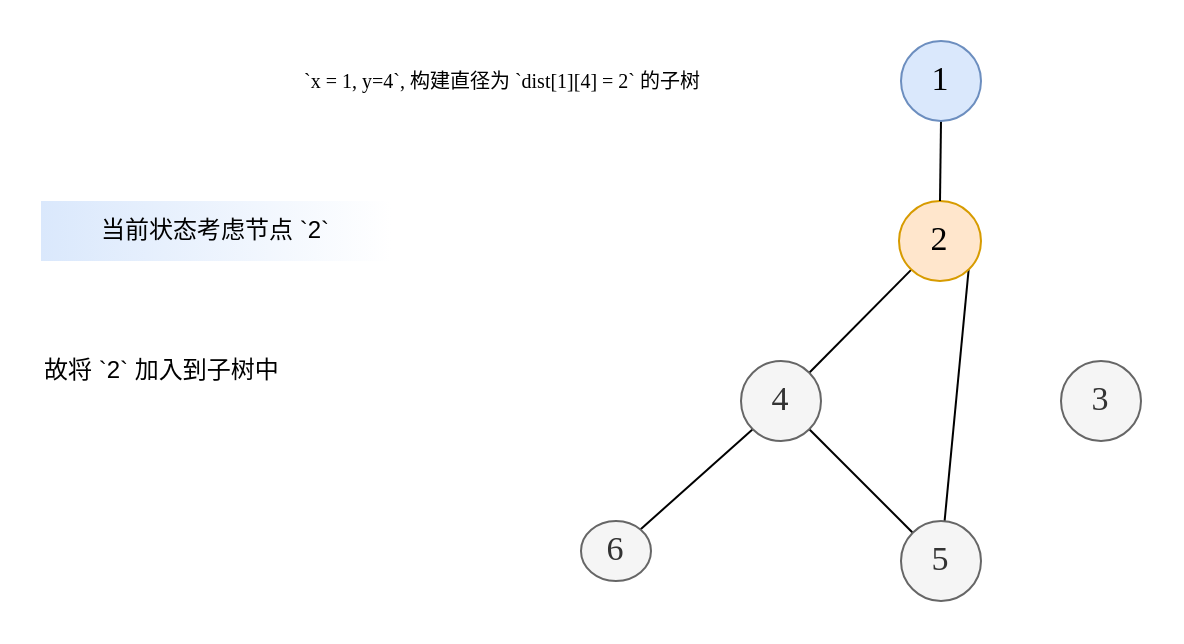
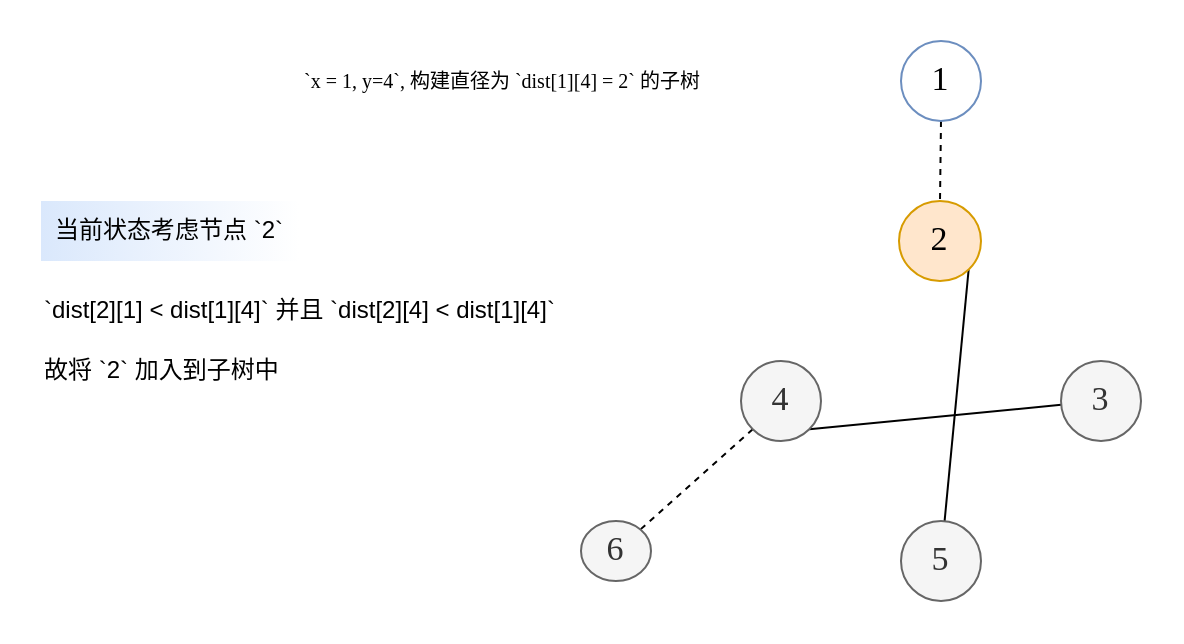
(941, 81) -> (941, 81)
(940, 163) -> (940, 163)
(216, 231) -> (170, 231)
none -> (330, 311)
(861, 321) -> none
(696, 480) -> (696, 480)
(861, 481) -> (935, 417)
